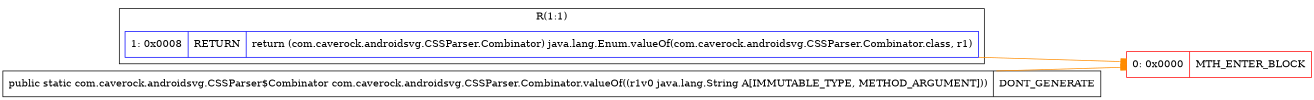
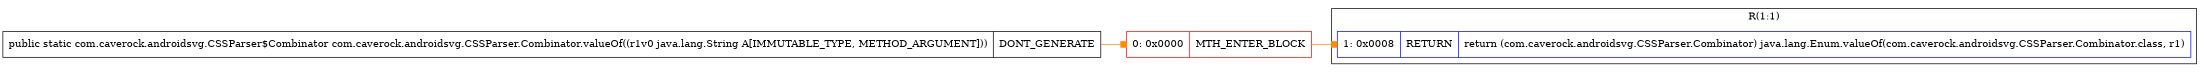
(1049, 59) -> (1321, 44)
